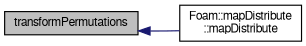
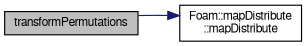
(165, 31) -> (153, 15)
